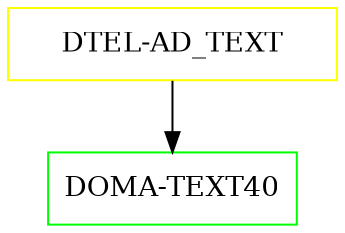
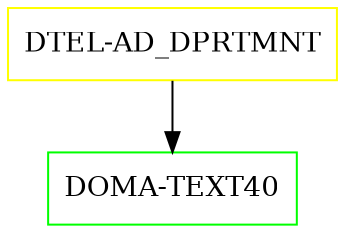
(172, 44) -> (172, 44)
